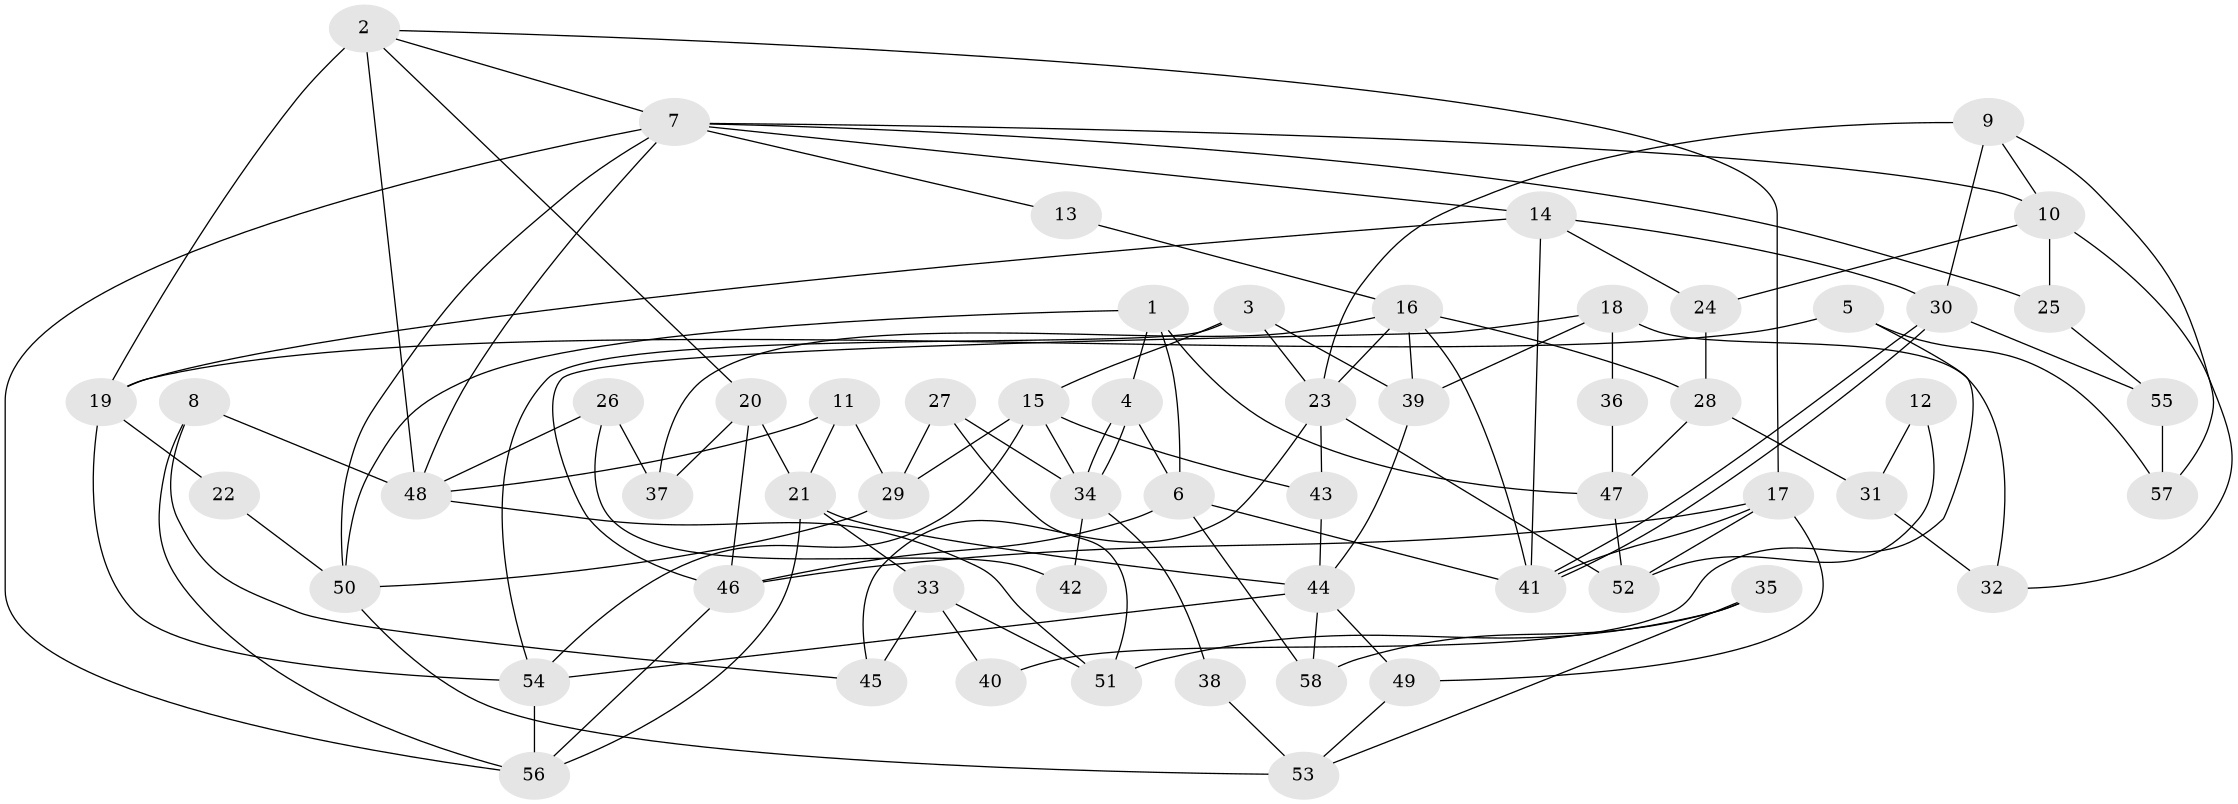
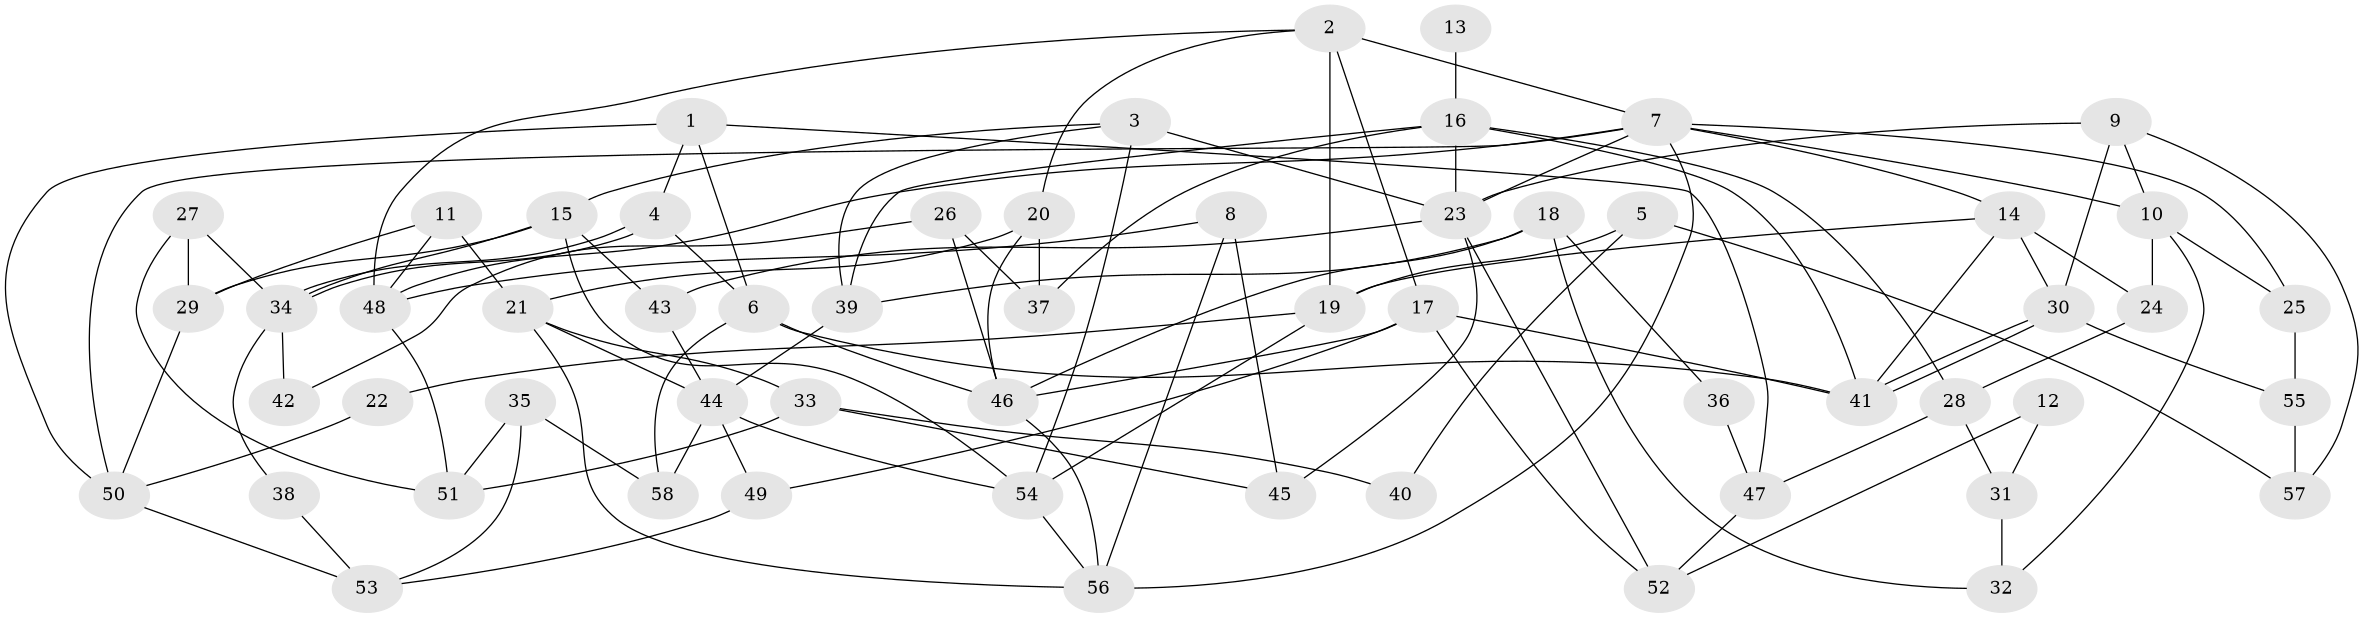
(870, 169) -> (1556, 168)
(519, 446) -> (974, 309)
